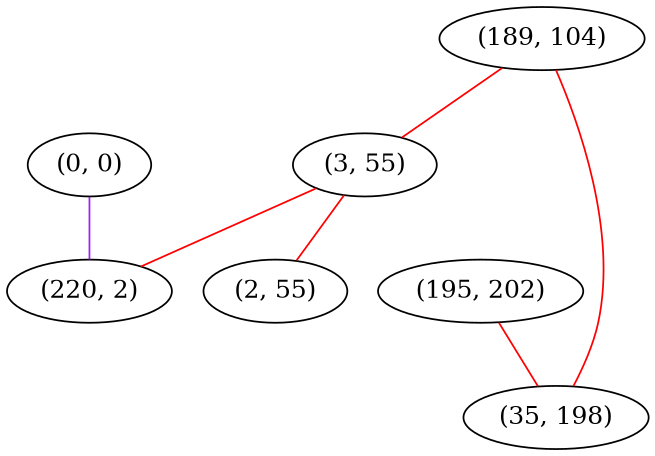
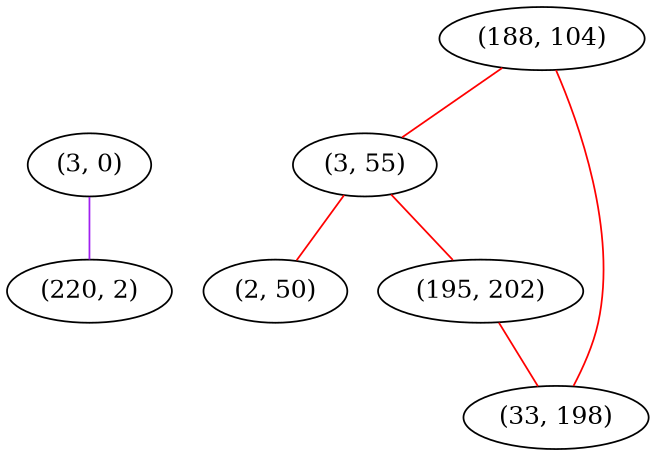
(542, 39) -> (542, 39)
(89, 165) -> (89, 165)
(229, 227) -> (422, 227)
(275, 291) -> (275, 291)
(556, 417) -> (556, 417)
